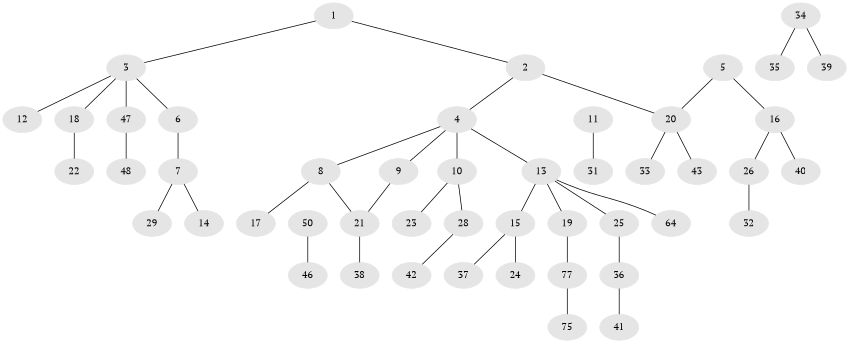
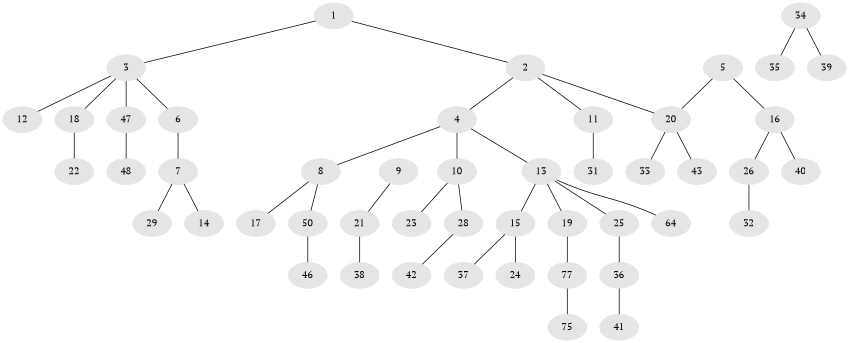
none -> (560, 94)
(428, 146) -> none
(340, 198) -> (314, 198)
